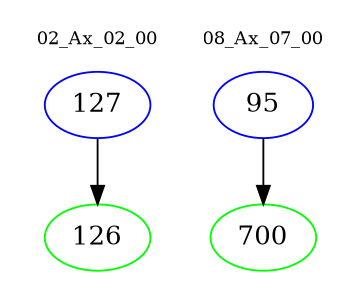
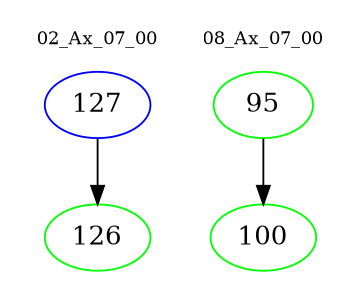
(98, 40) -> (98, 40)
(263, 105) -> (263, 105)
(263, 238) -> (263, 238)
